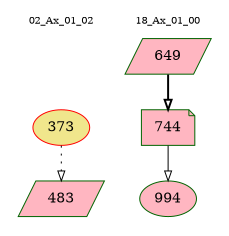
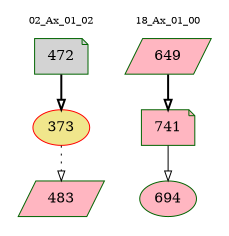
none -> (61, 56)
(168, 128) -> (168, 128)
(168, 199) -> (168, 199)
